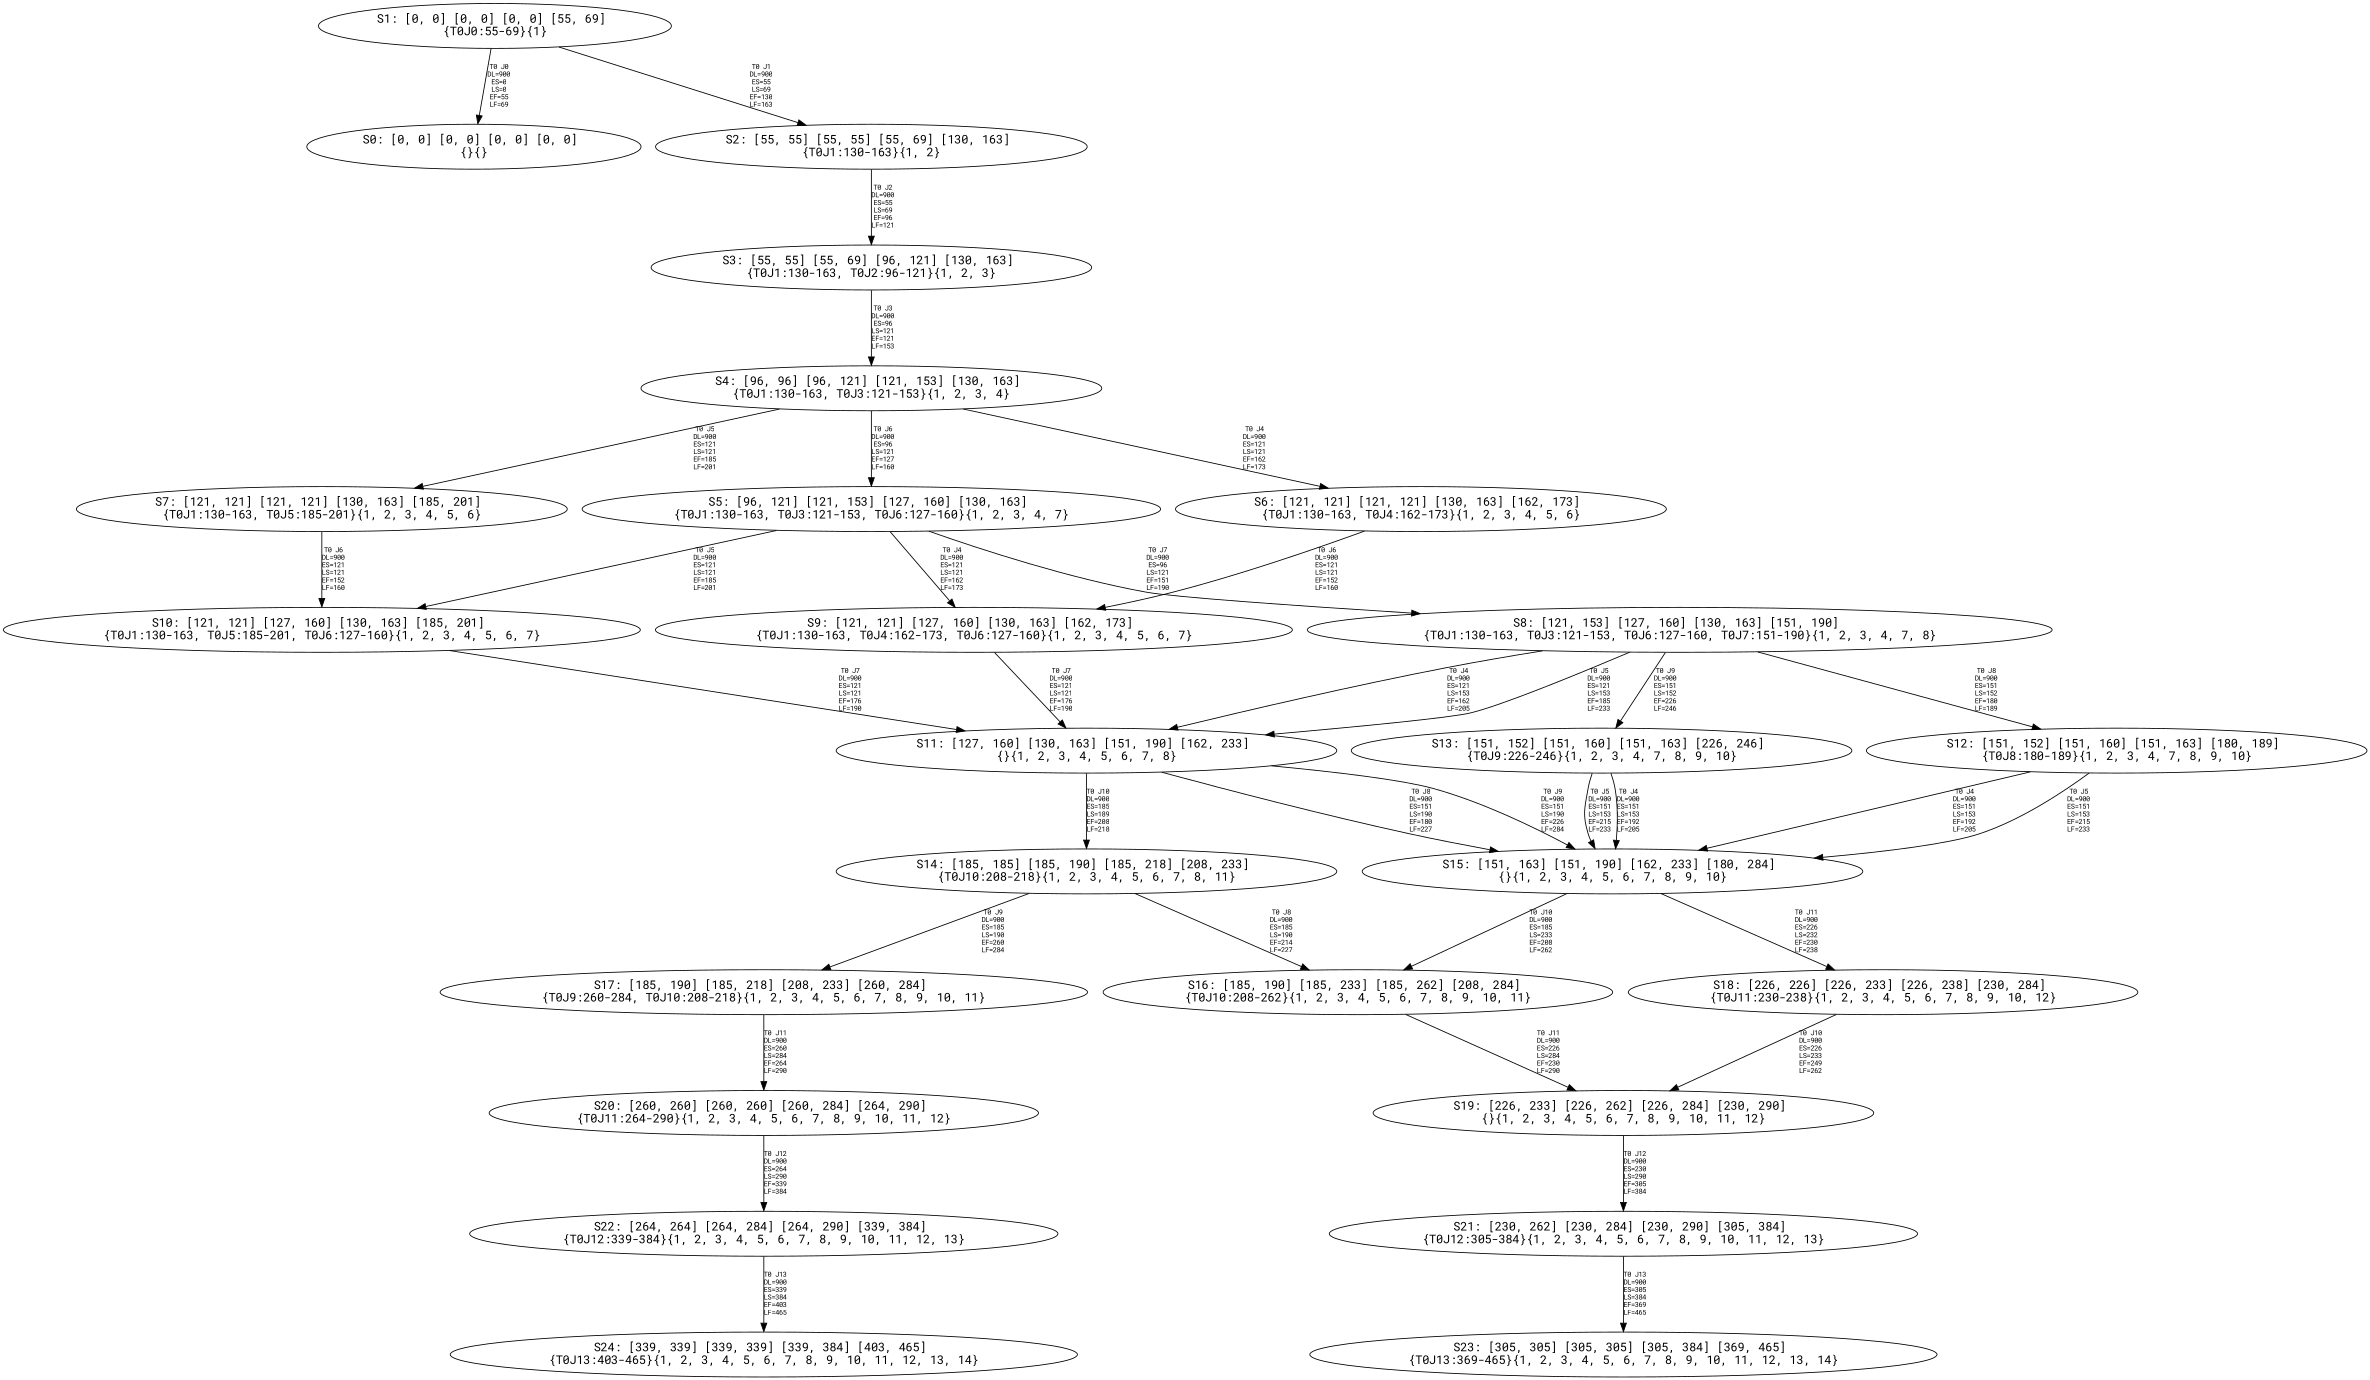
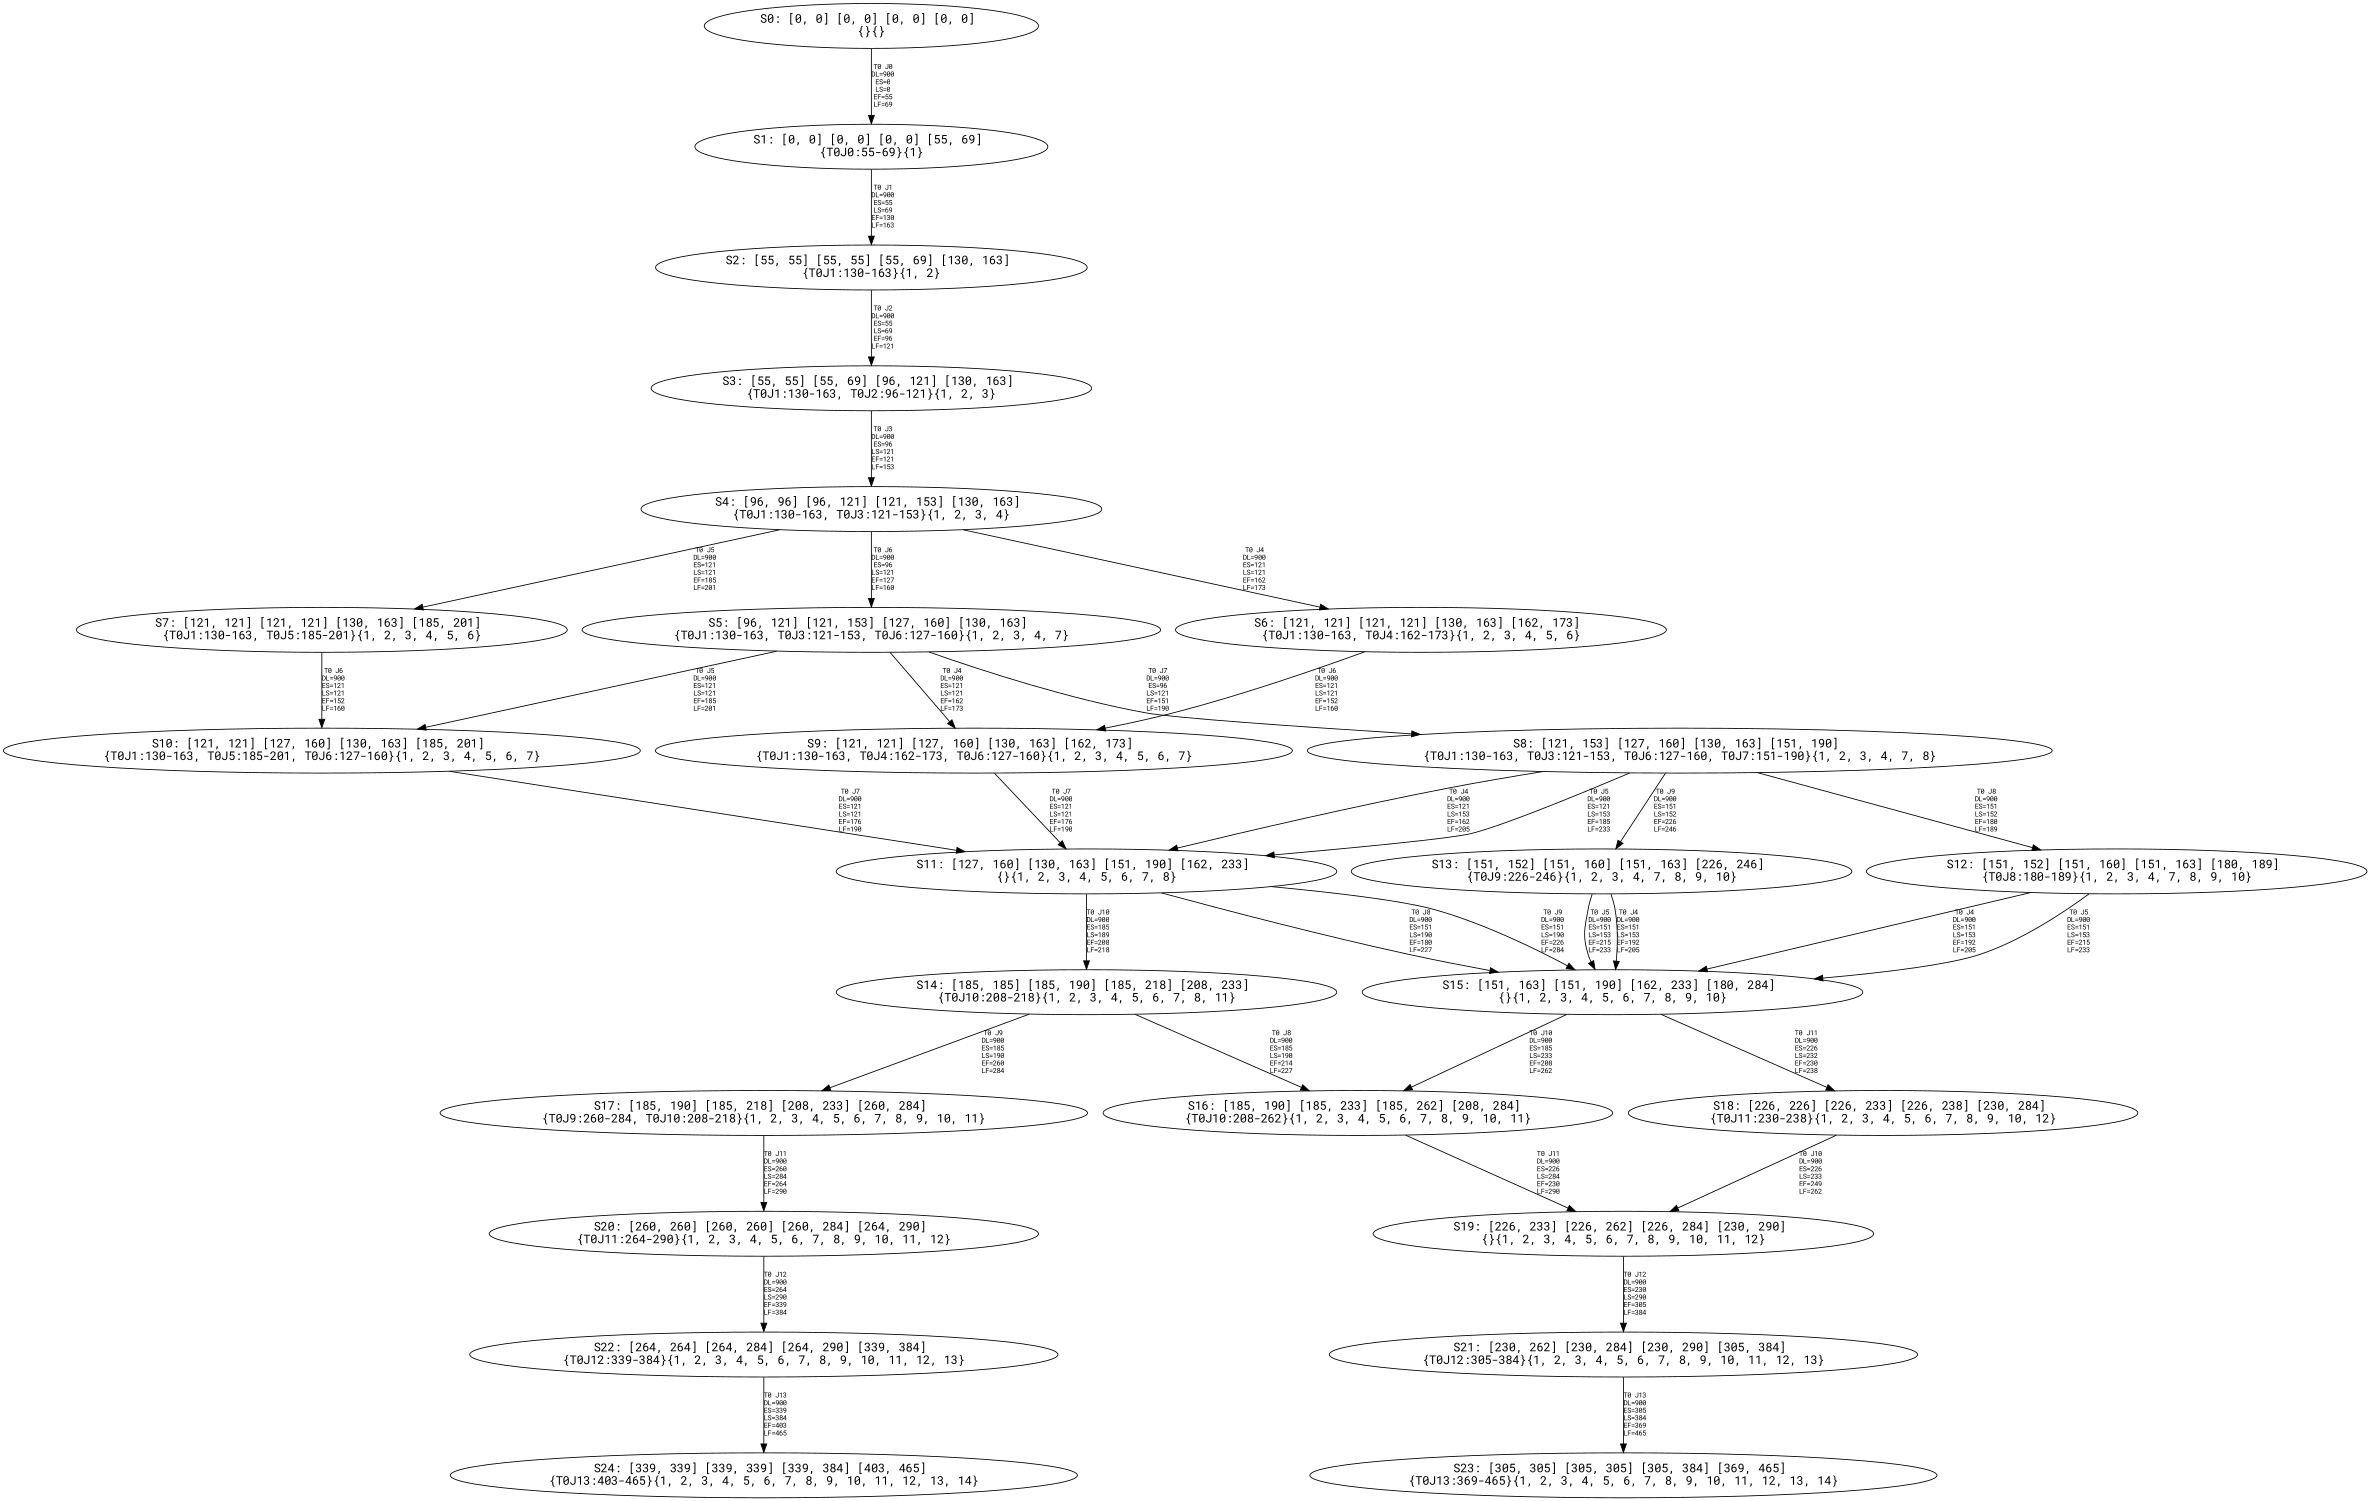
(485, 82) -> (871, 82)
